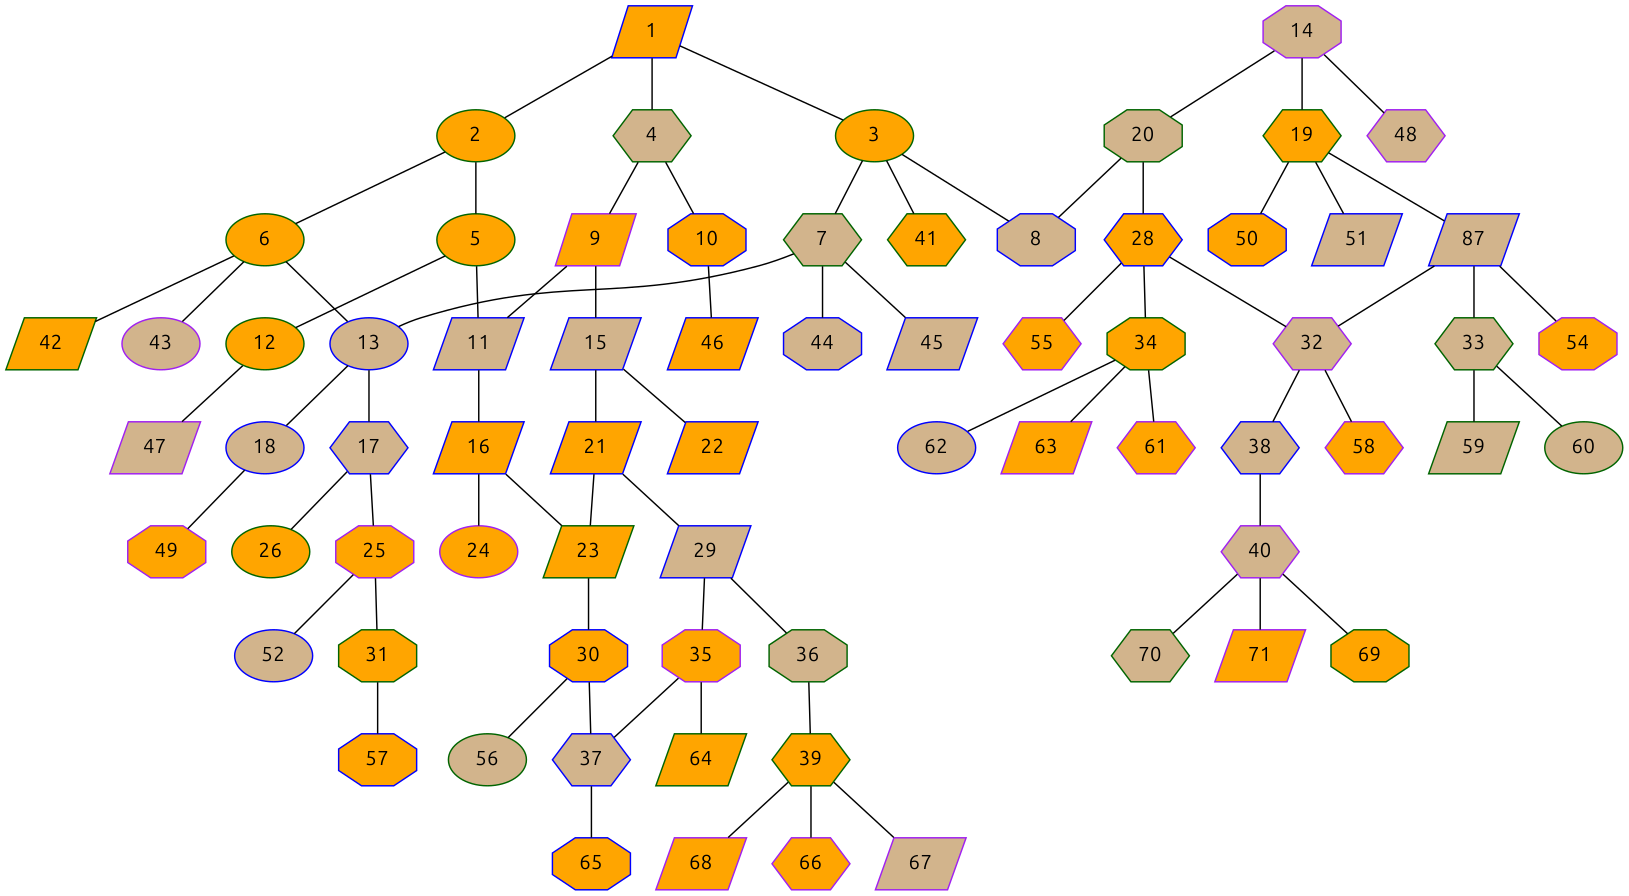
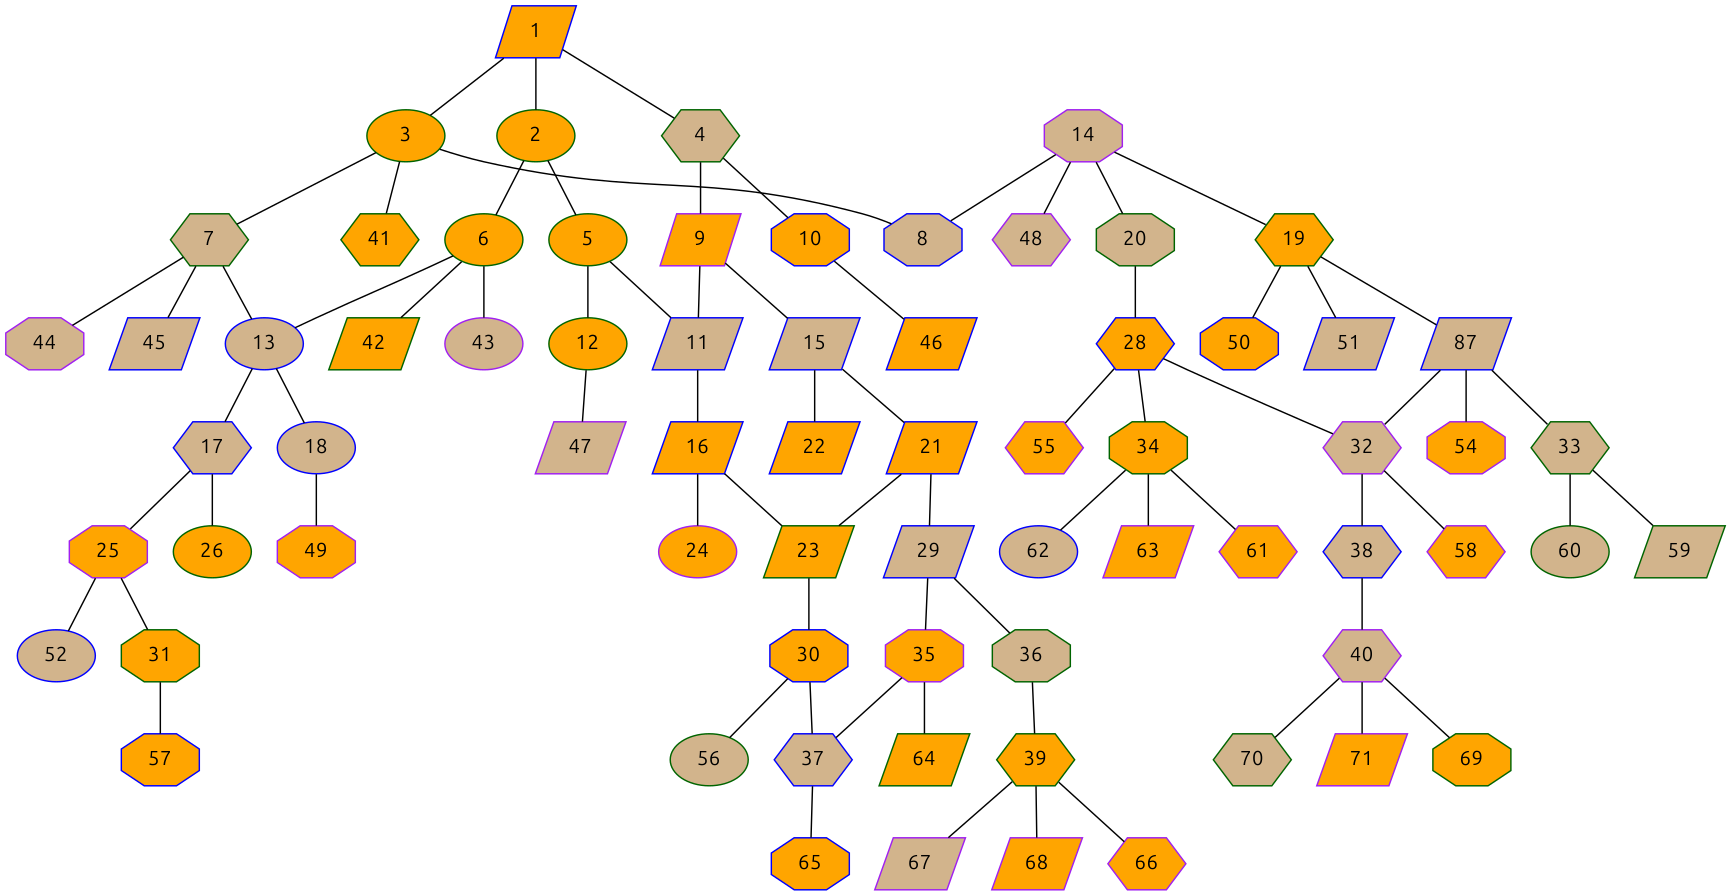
(1090, 188) -> (1003, 188)
(823, 344) -> (45, 344)
